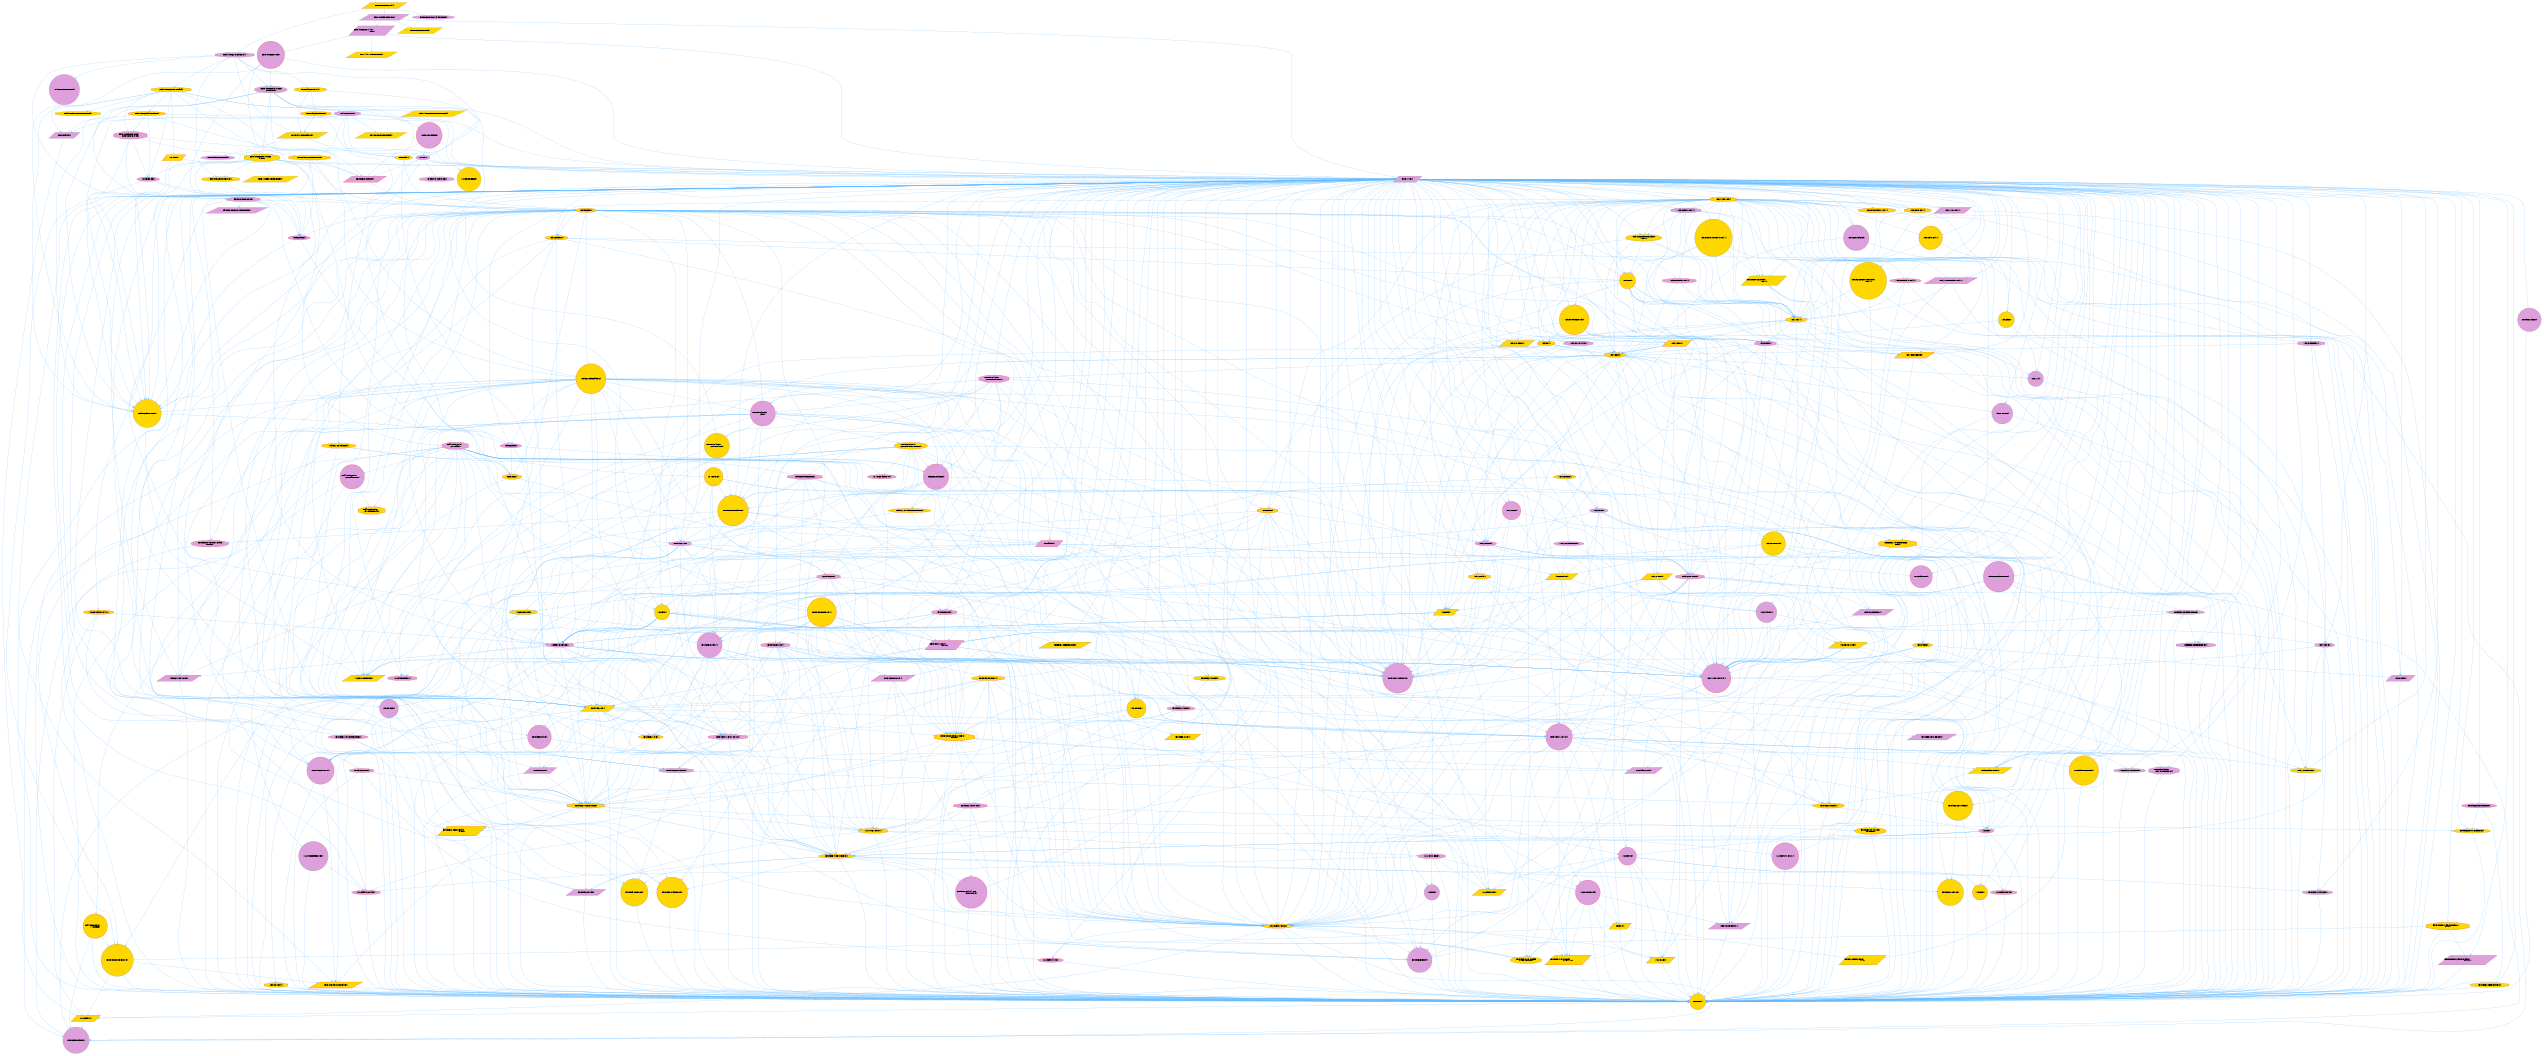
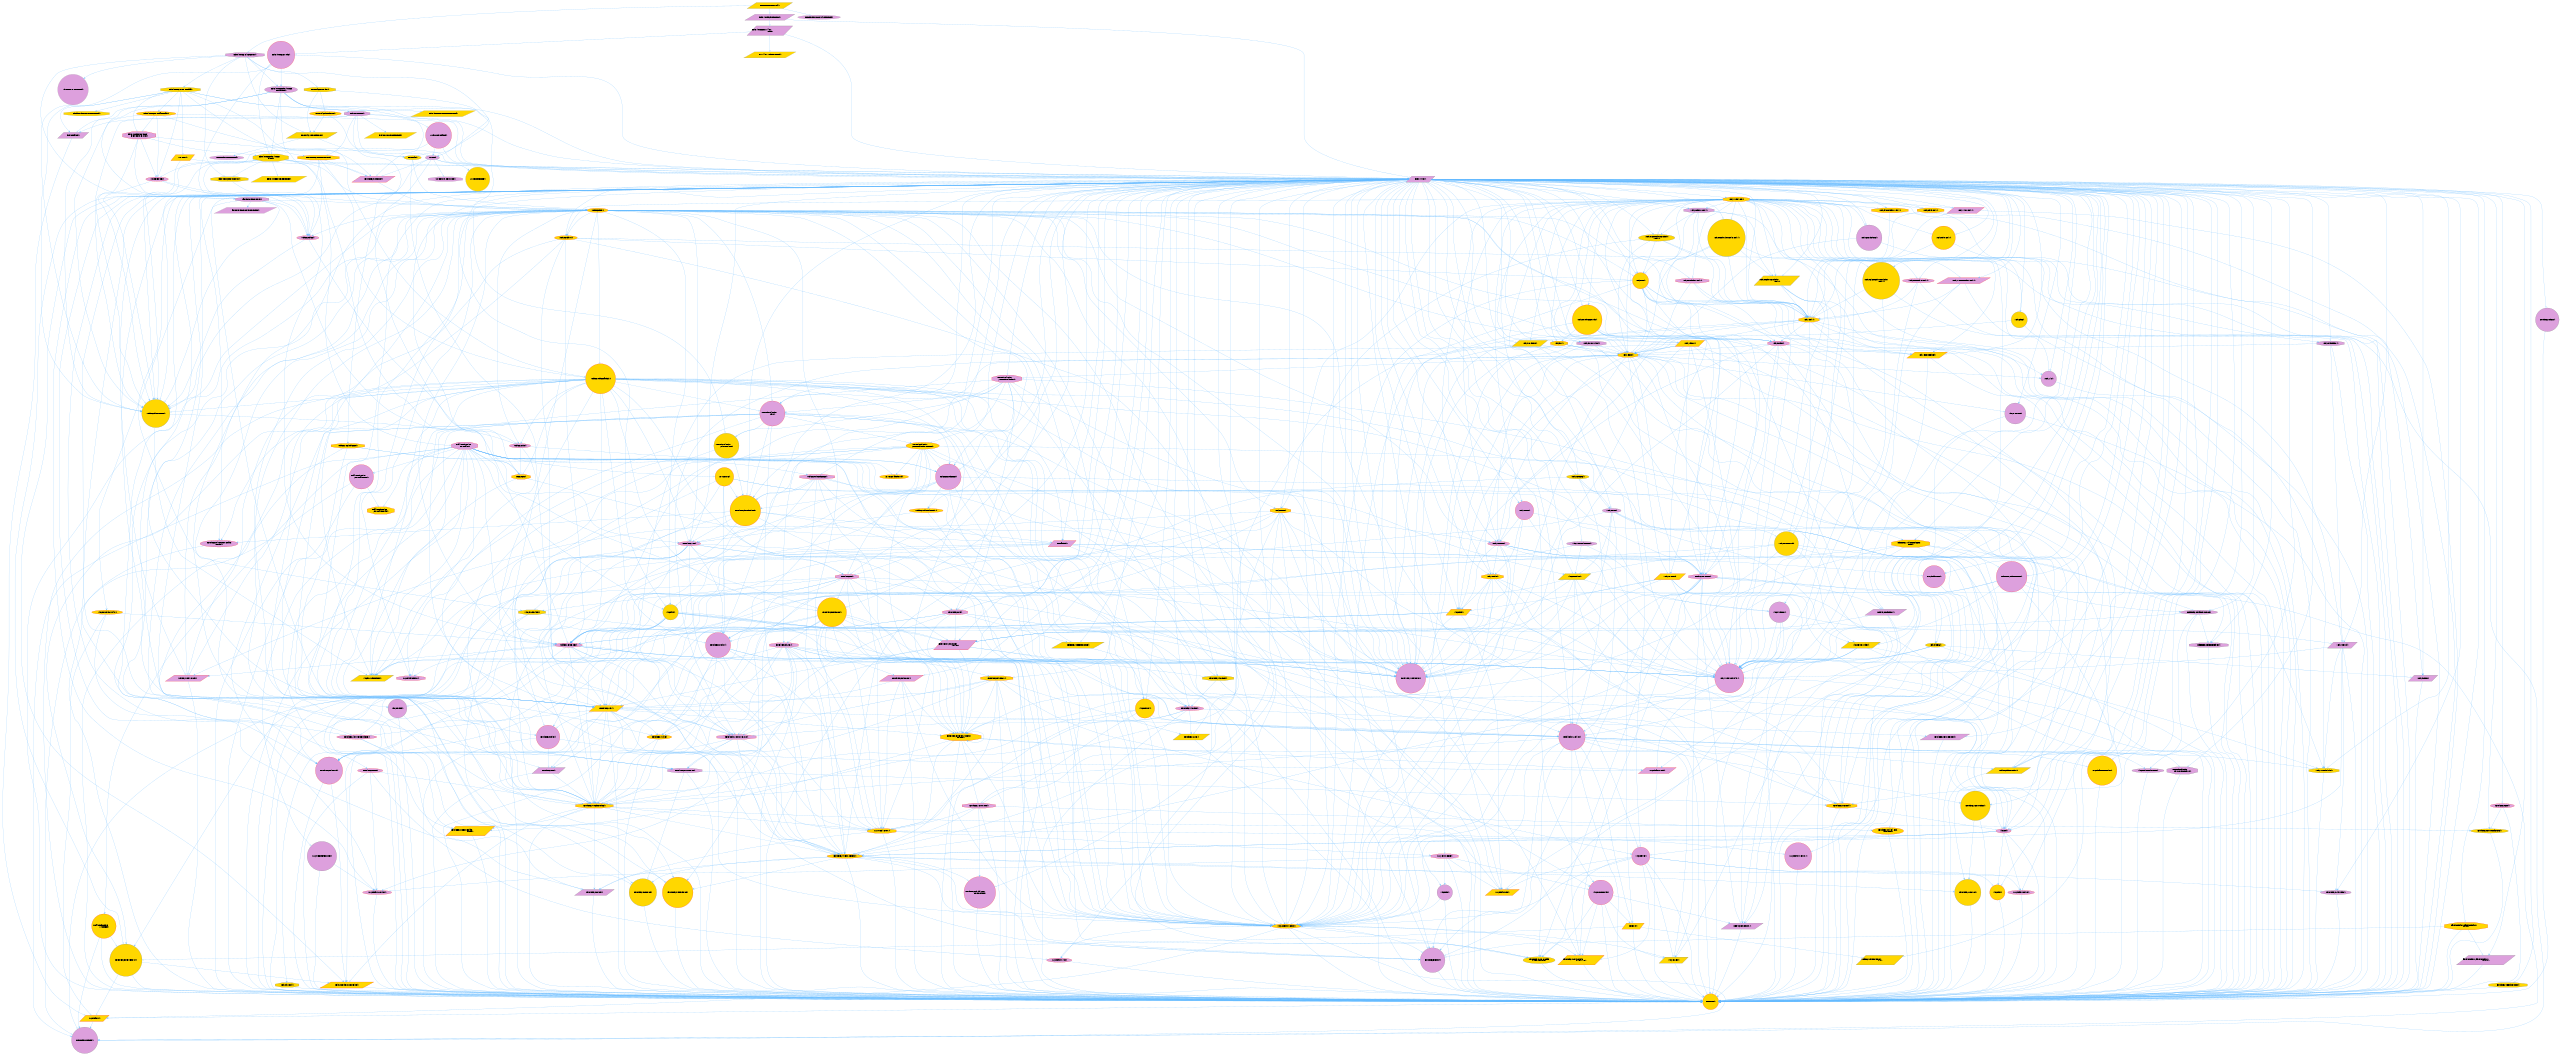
(420, 31) -> none
(147, 114) -> (156, 114)
(882, 477) -> (894, 477)
(910, 511) -> (926, 511)
(944, 645) -> (955, 645)
(2325, 645) -> (2342, 645)
(2479, 806) -> (2502, 806)
